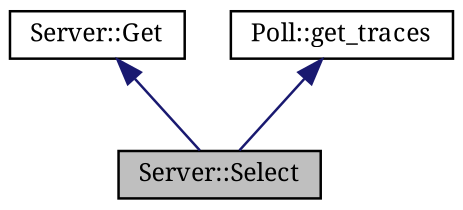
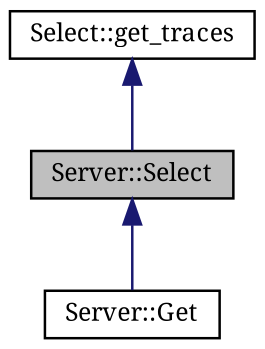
(342, 35) -> (132, 35)
(167, 115) -> (132, 258)
